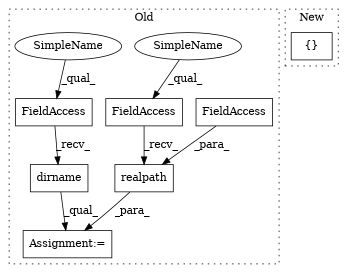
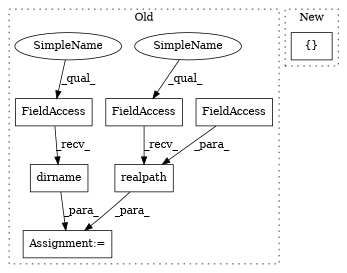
(81, 211) -> (81, 211)
